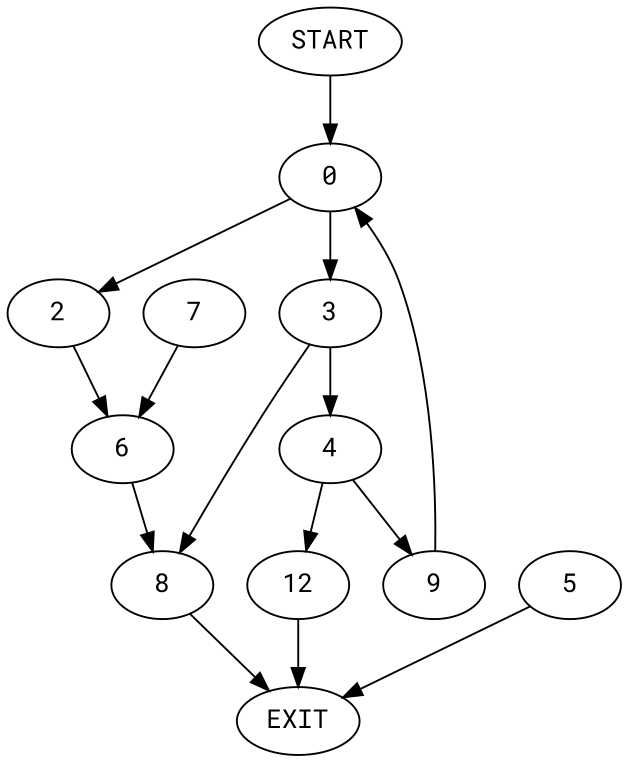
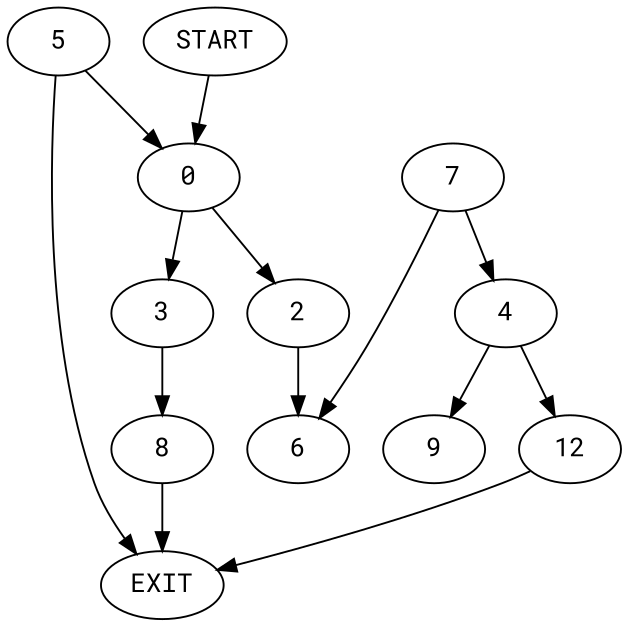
(330, 372) -> (476, 237)
(424, 382) -> (117, 103)
(140, 508) -> none
